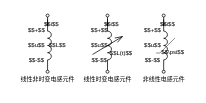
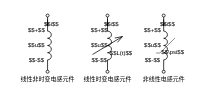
(57, 45) -> none
